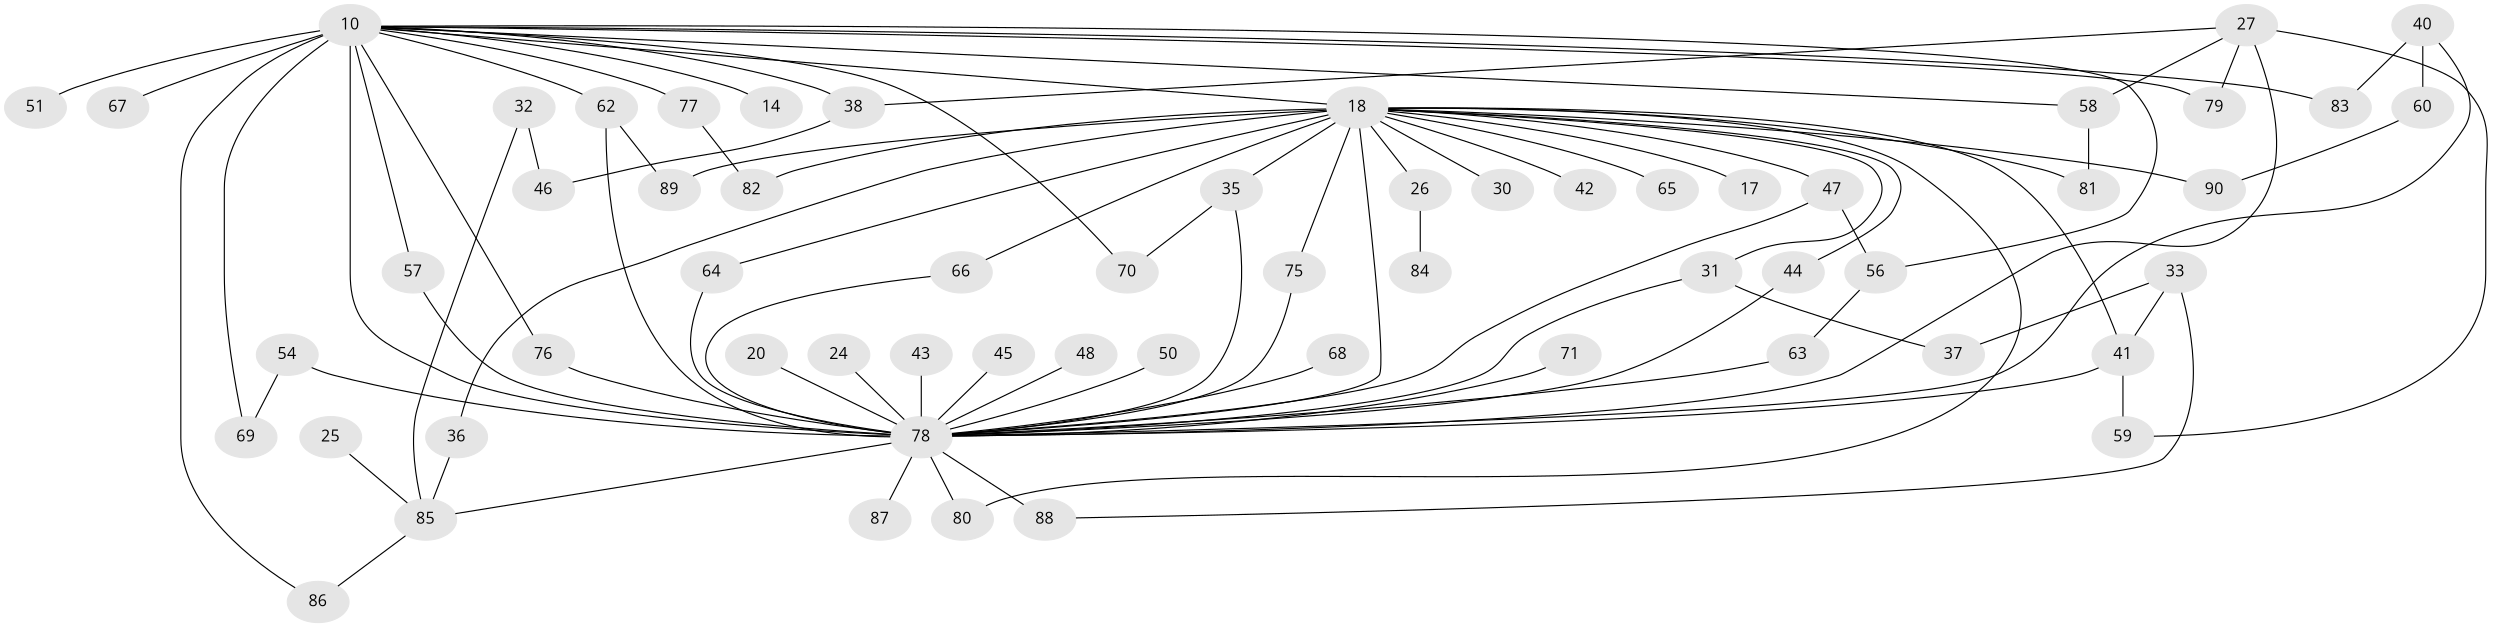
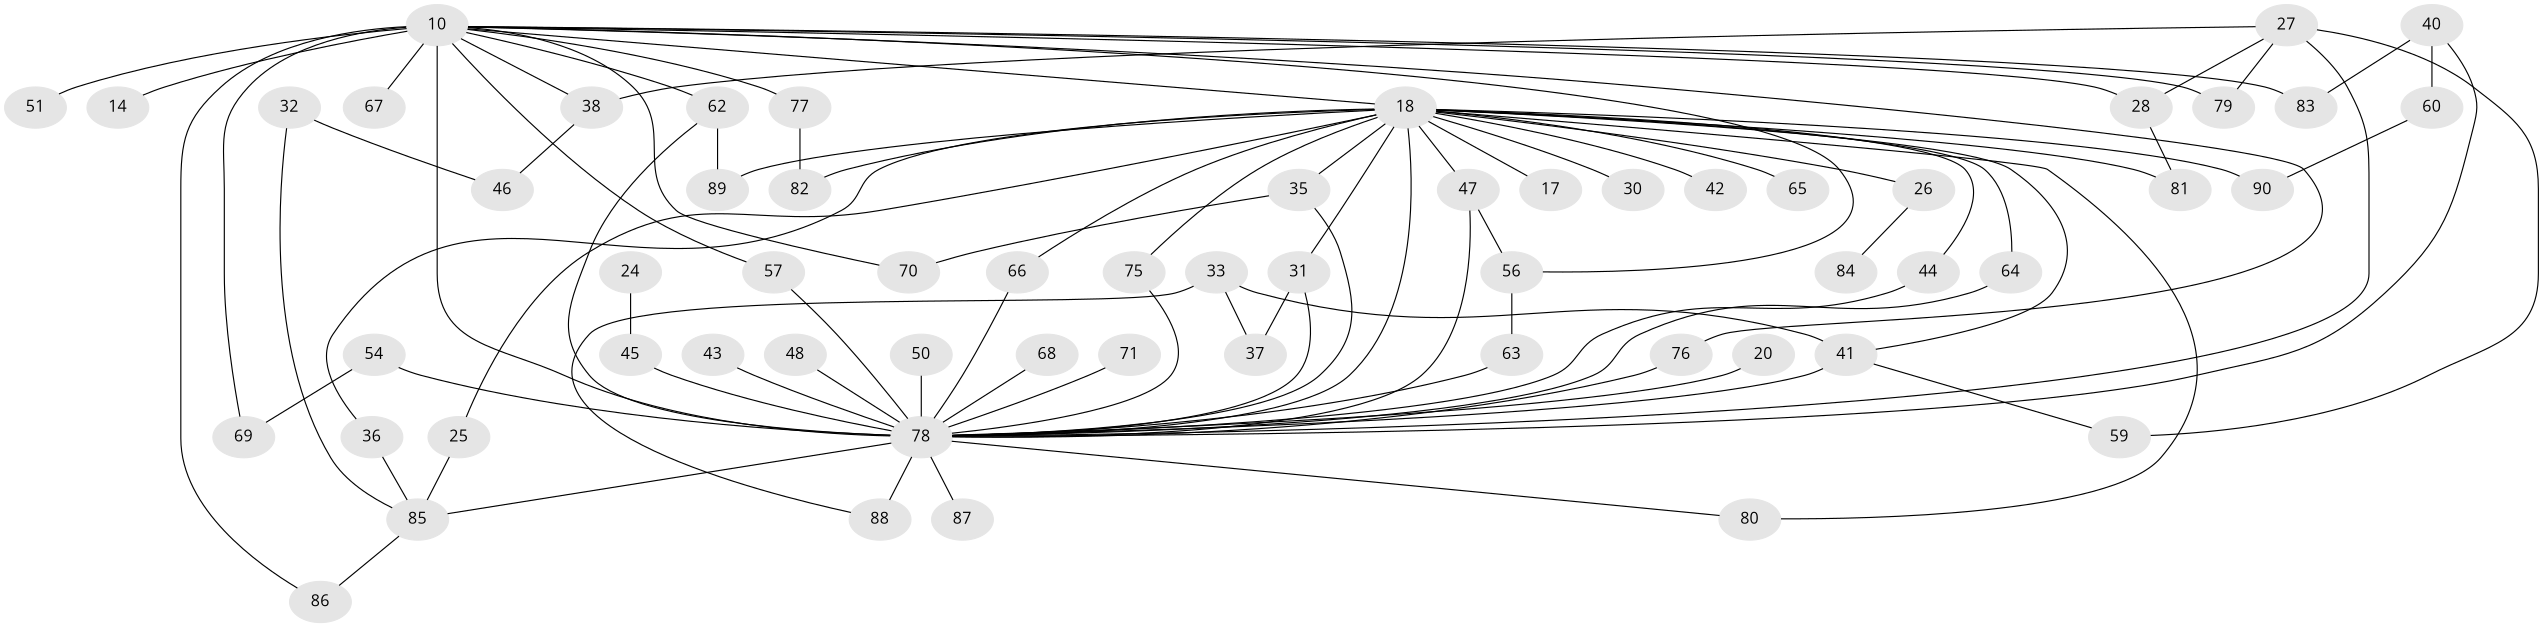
(2089, 108) -> (2141, 108)
none -> (879, 211)
(880, 396) -> (631, 311)
